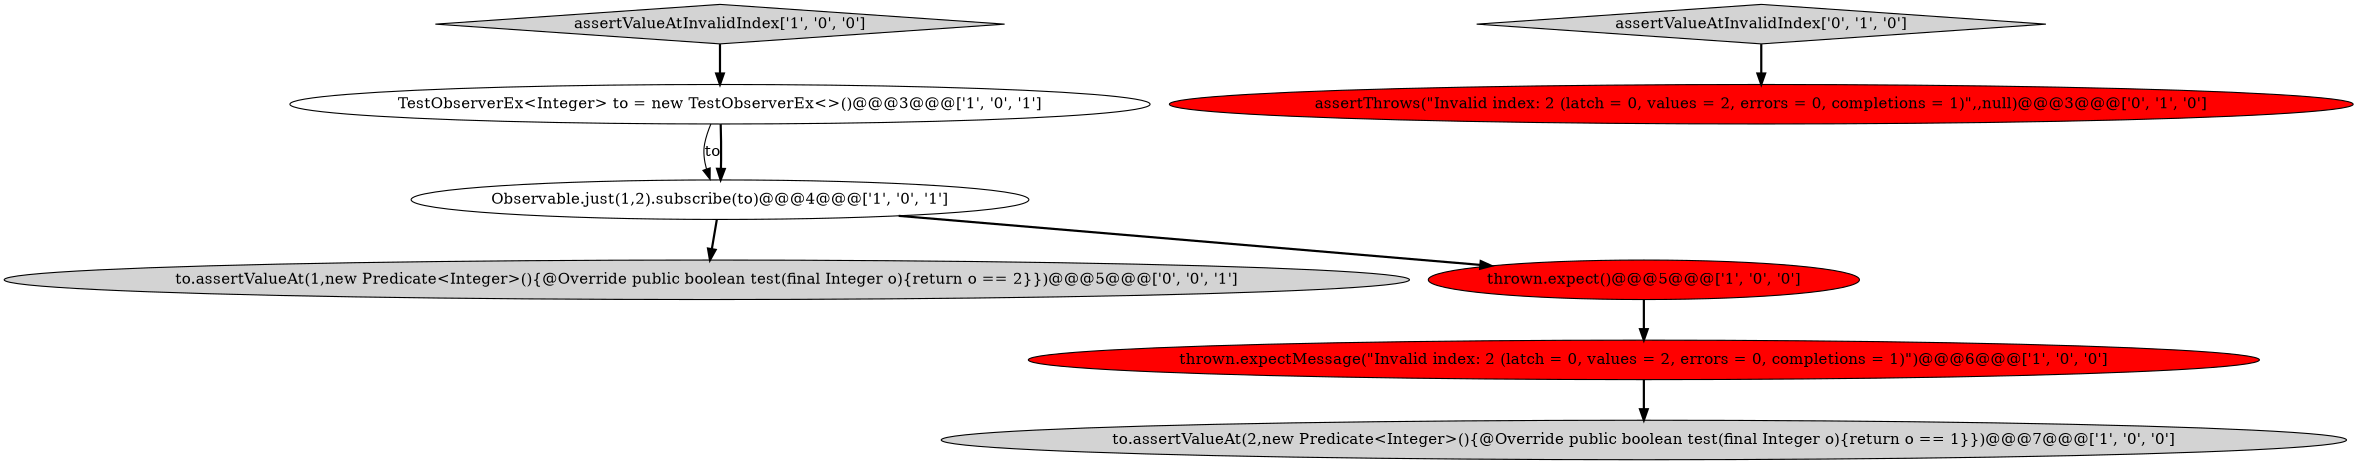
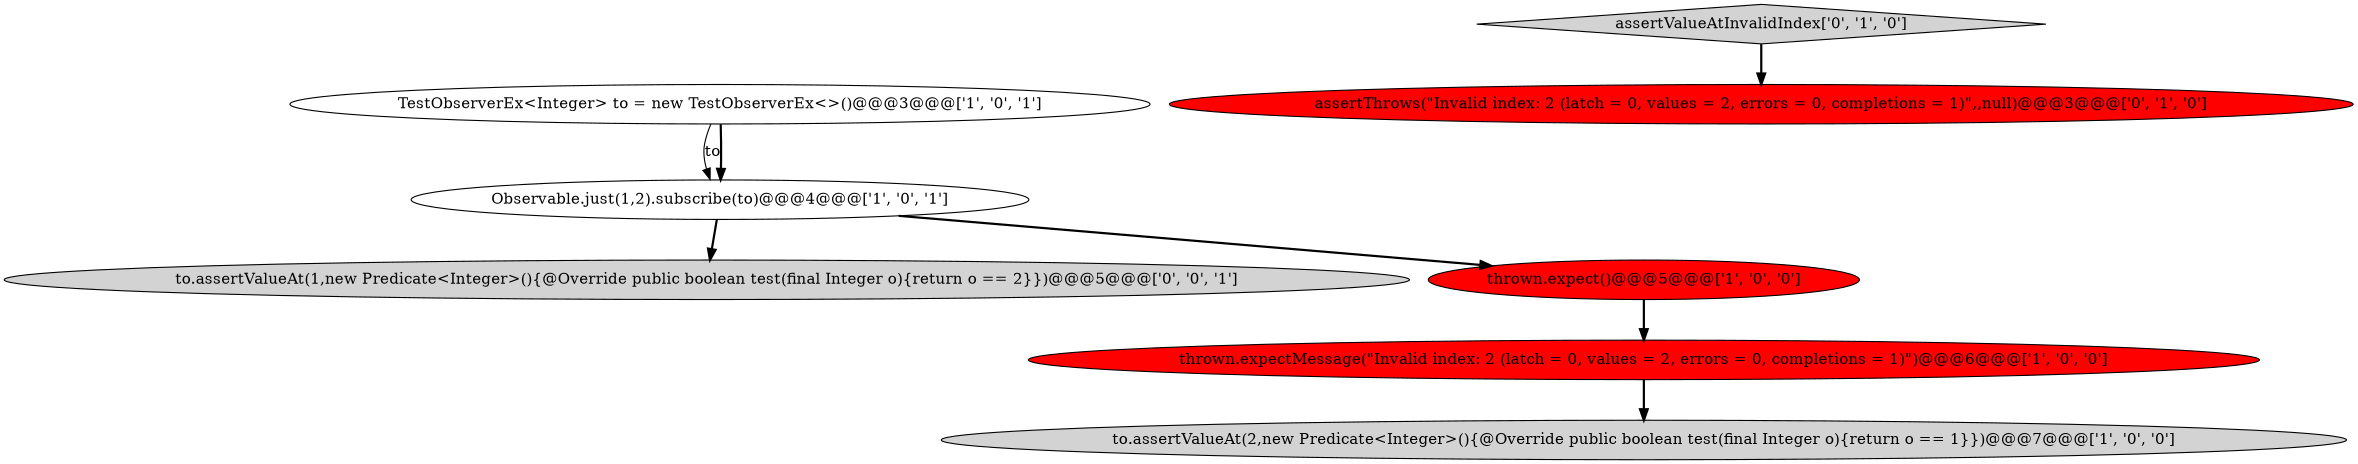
(720, 24) -> none
